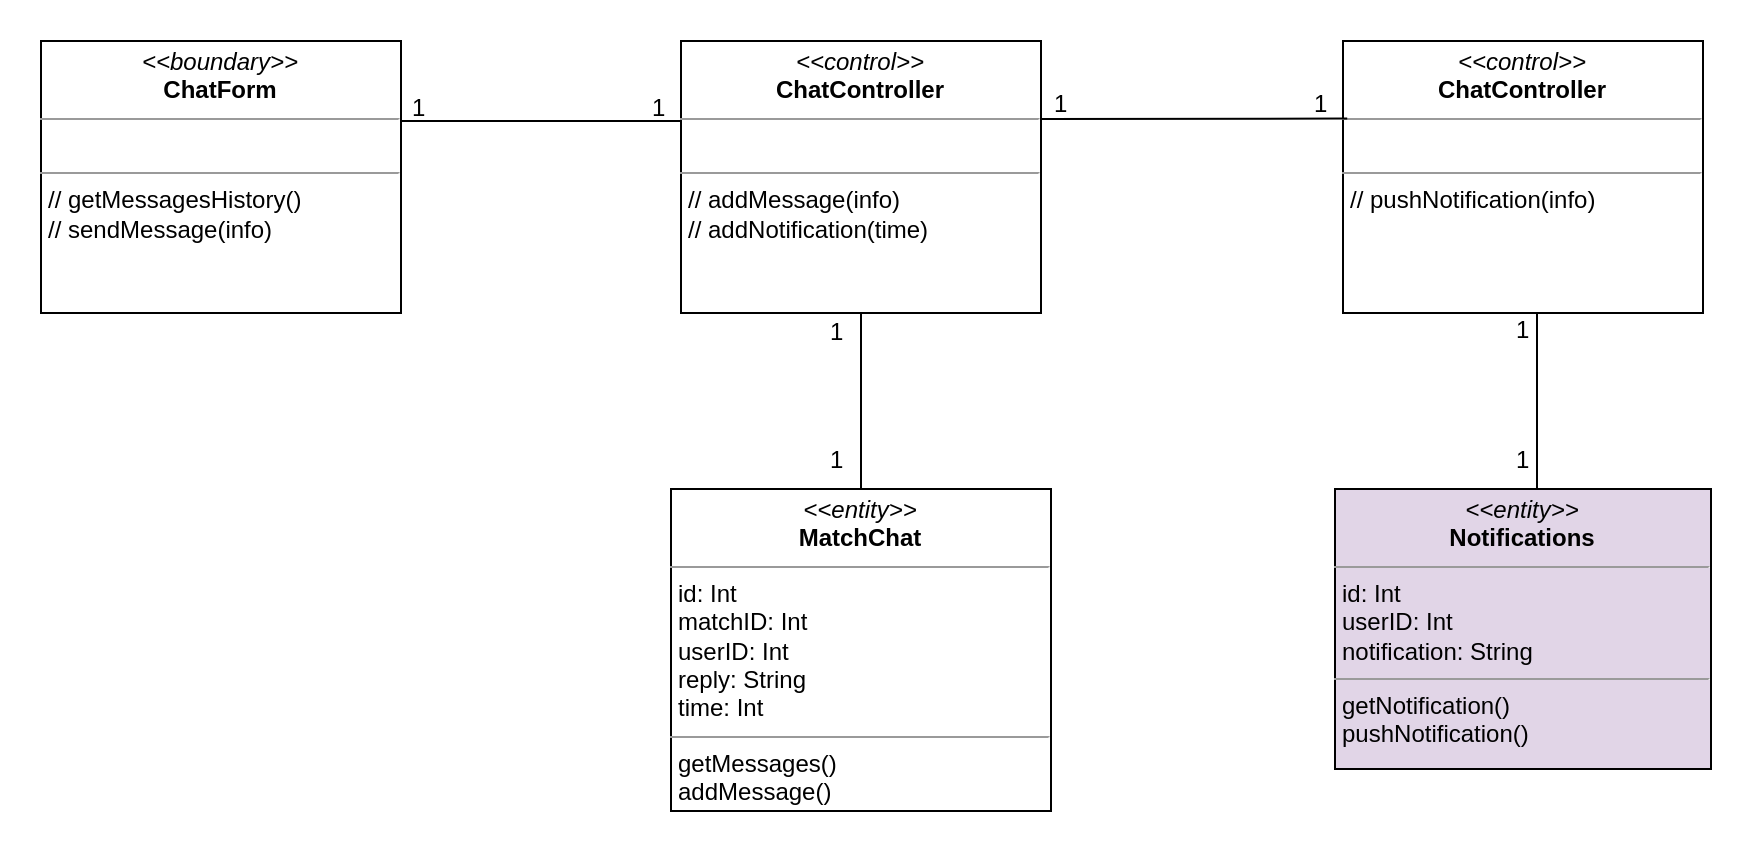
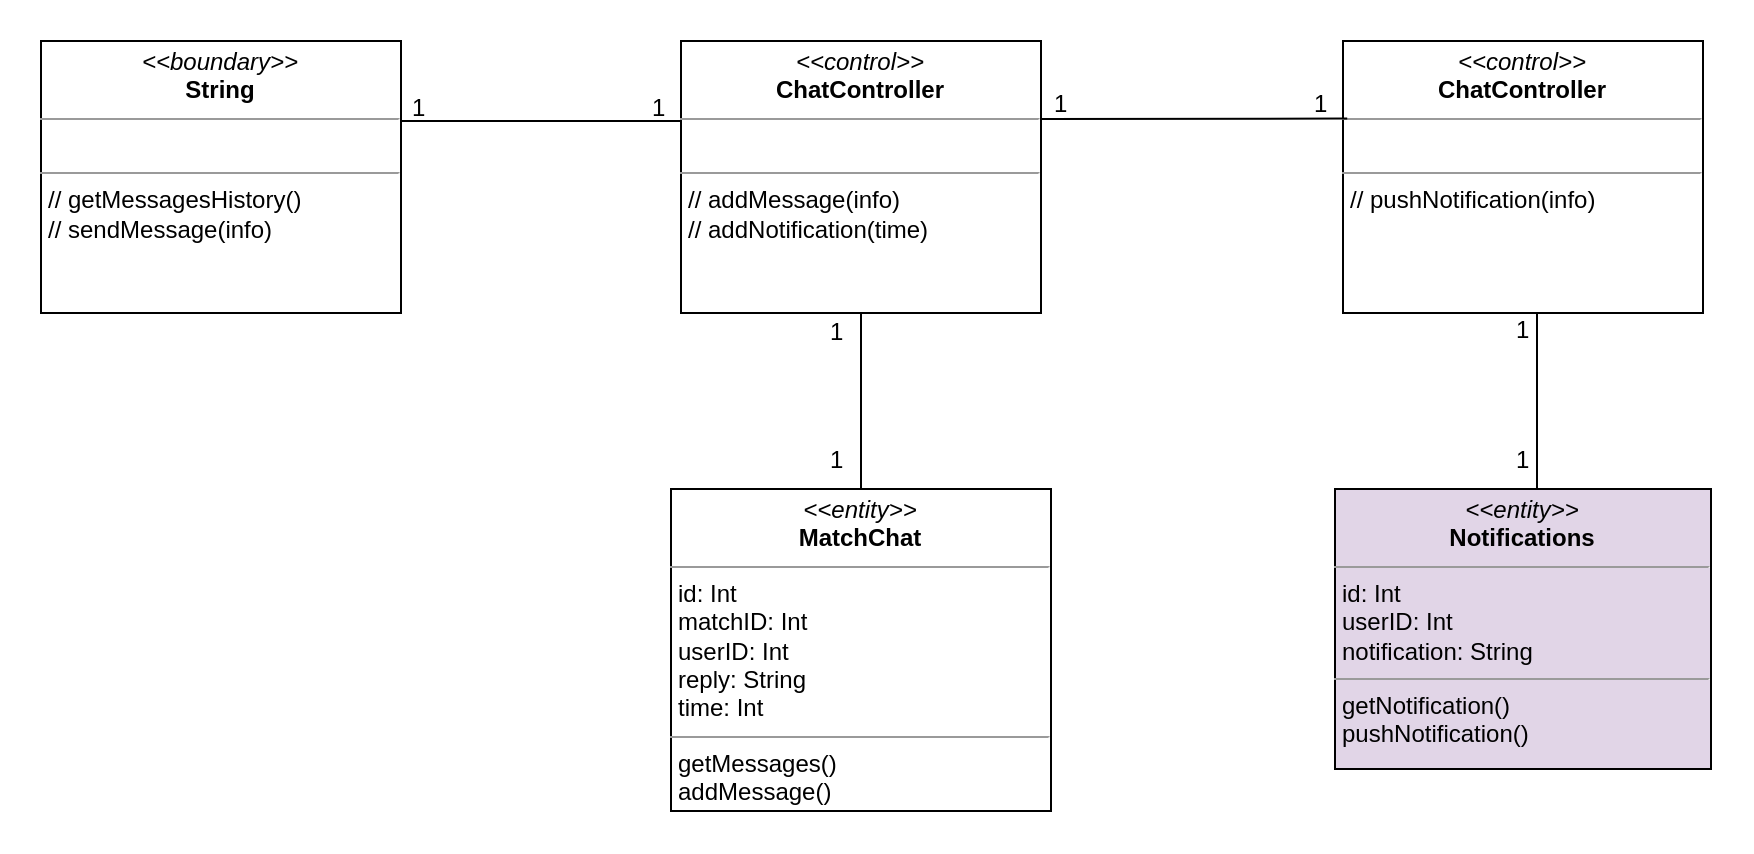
(189, 99) -> (189, 99)
